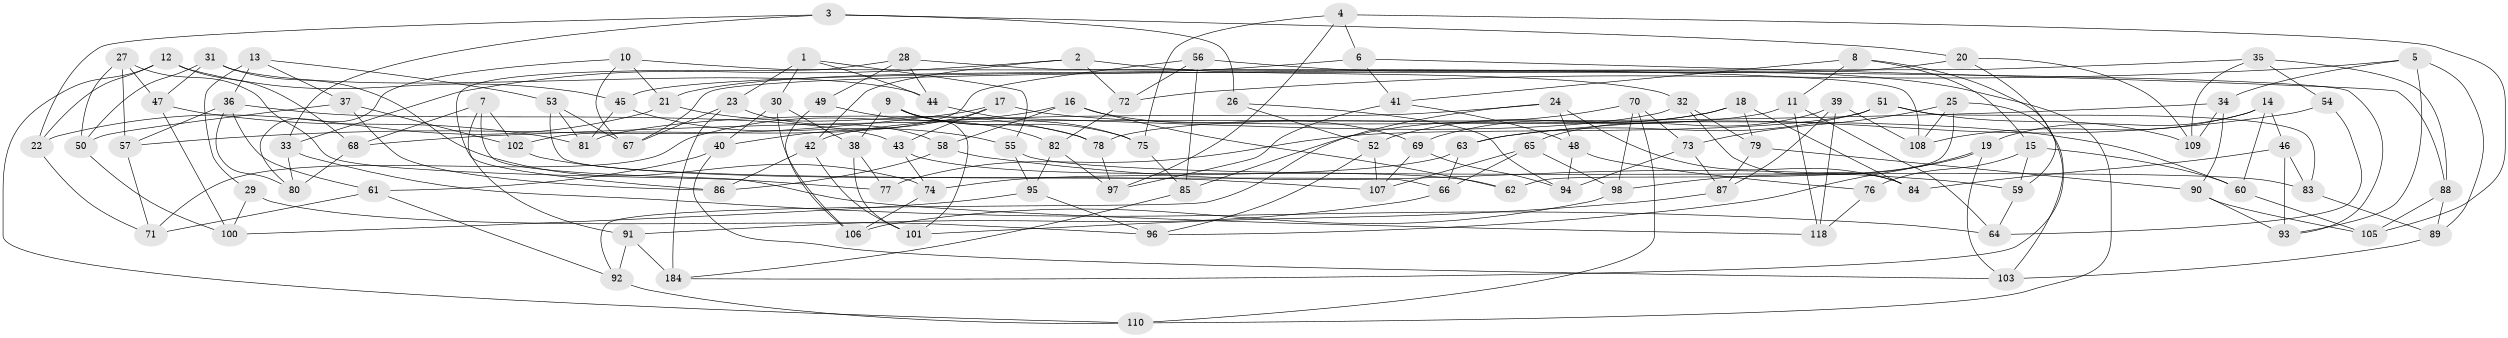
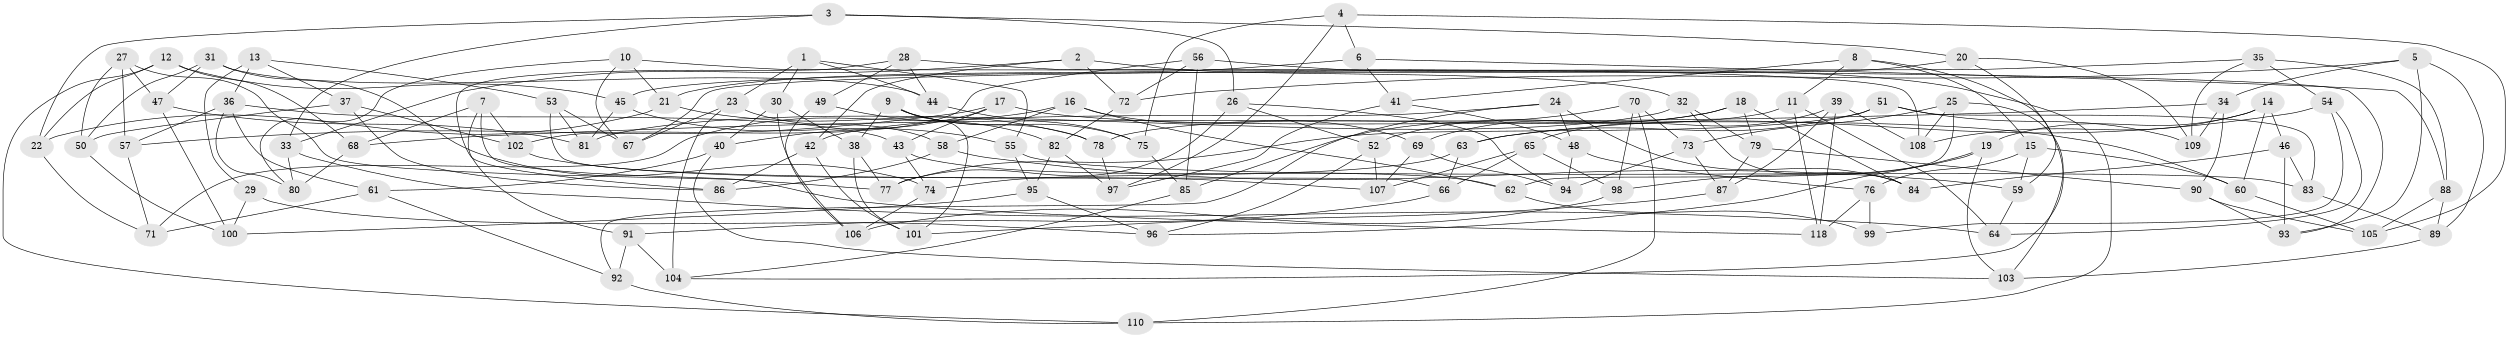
none -> (1070, 176)
none -> (1870, 235)
(673, 279) -> (673, 279)
